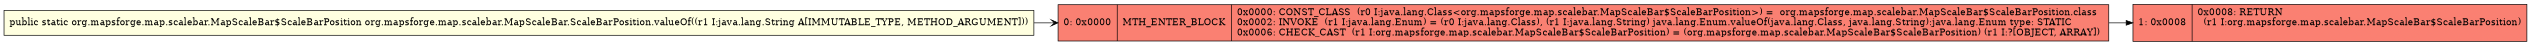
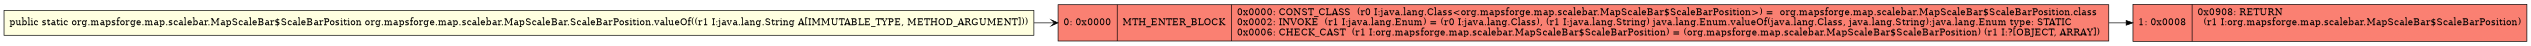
(2243, 12) -> (2243, 12)
